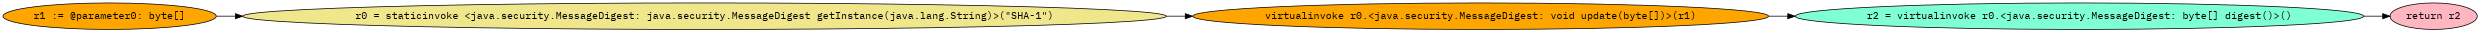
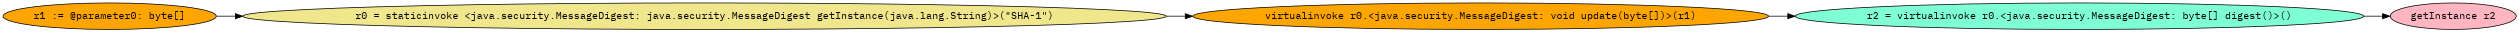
(2434, 16) -> (2453, 16)
